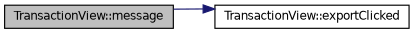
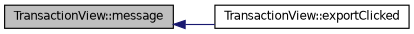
(188, 9) -> (200, 25)
